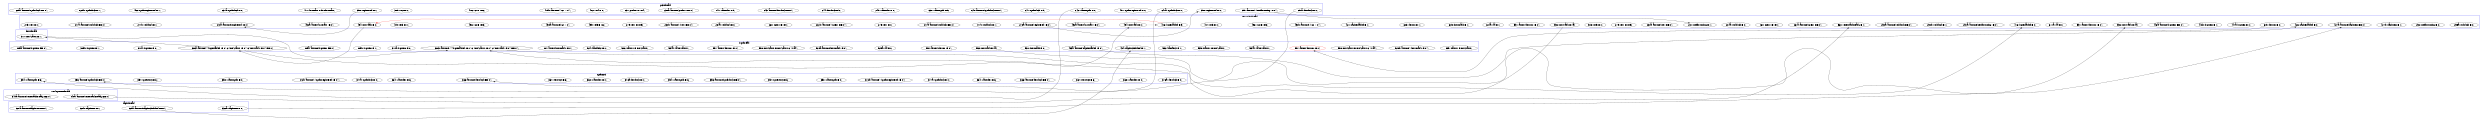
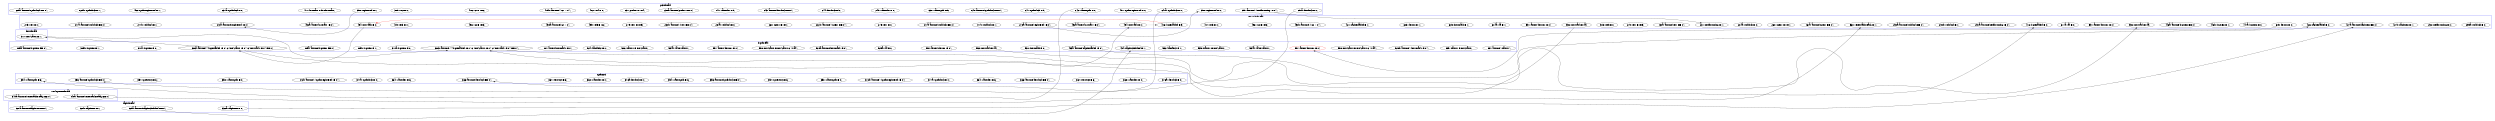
none -> (1499, 48)
